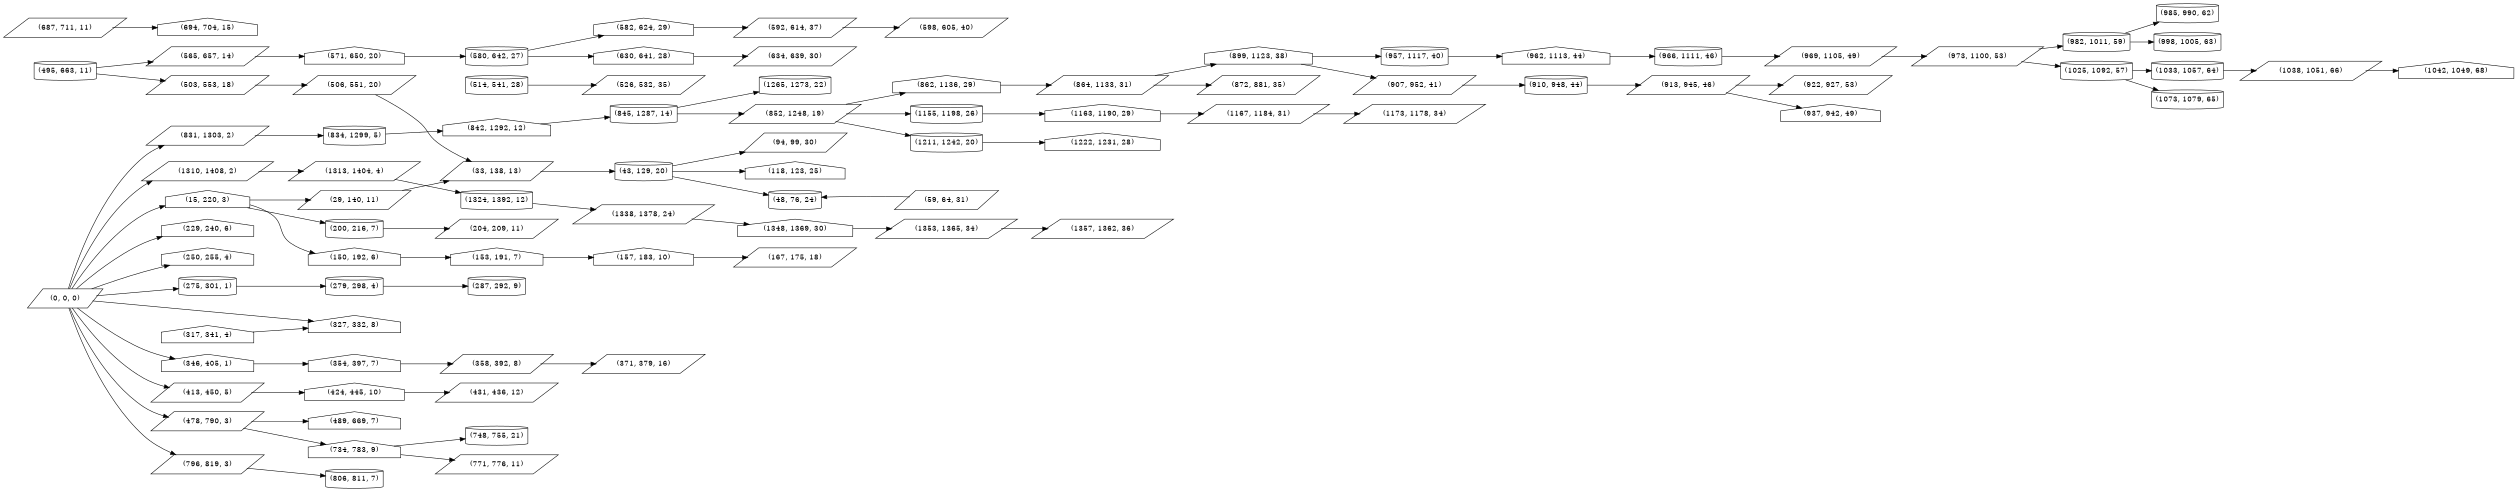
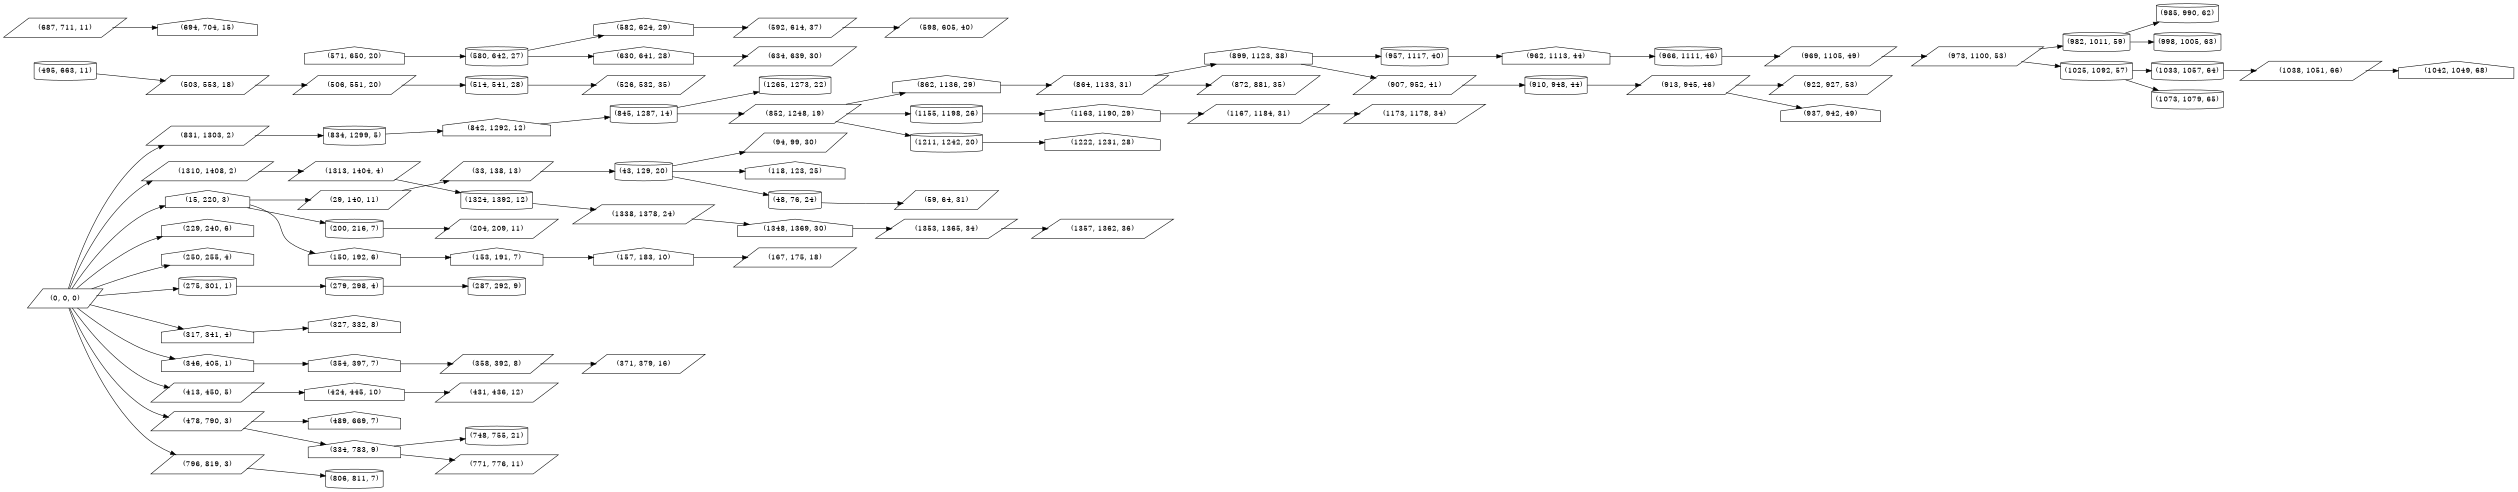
(208, 56) -> none
(423, 125) -> (431, 85)
(868, 196) -> (860, 204)
(200, 311) -> (134, 316)
(354, 450) -> (354, 450)
